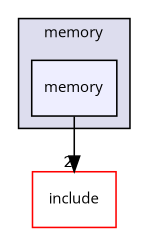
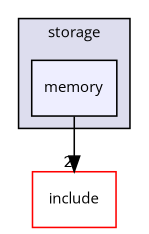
(74, 33) -> (74, 33)
